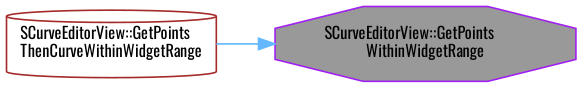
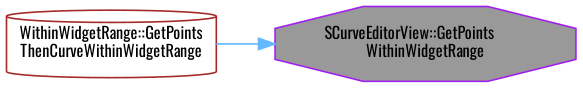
(111, 44) -> (111, 44)
